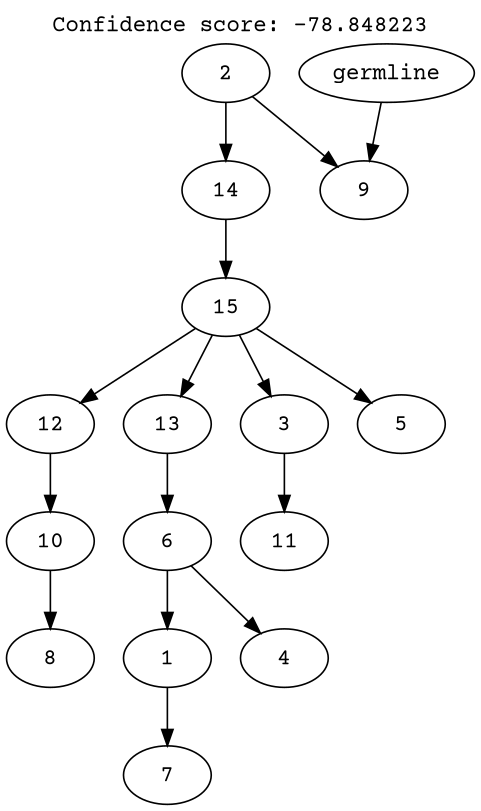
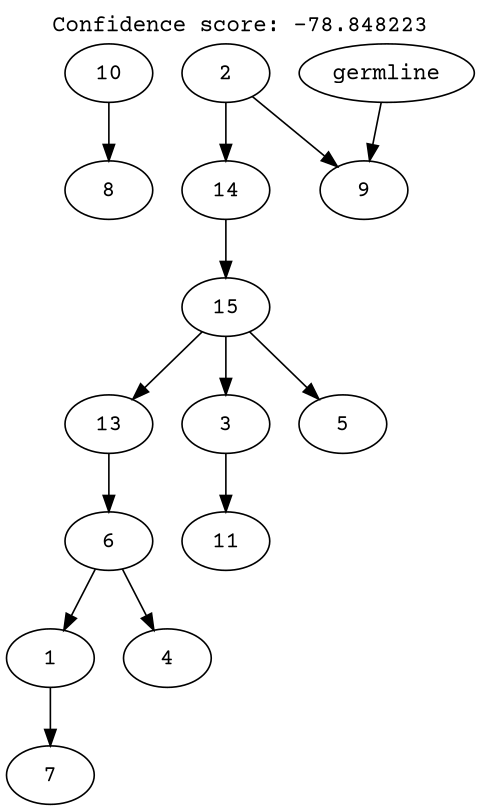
(50, 424) -> none
